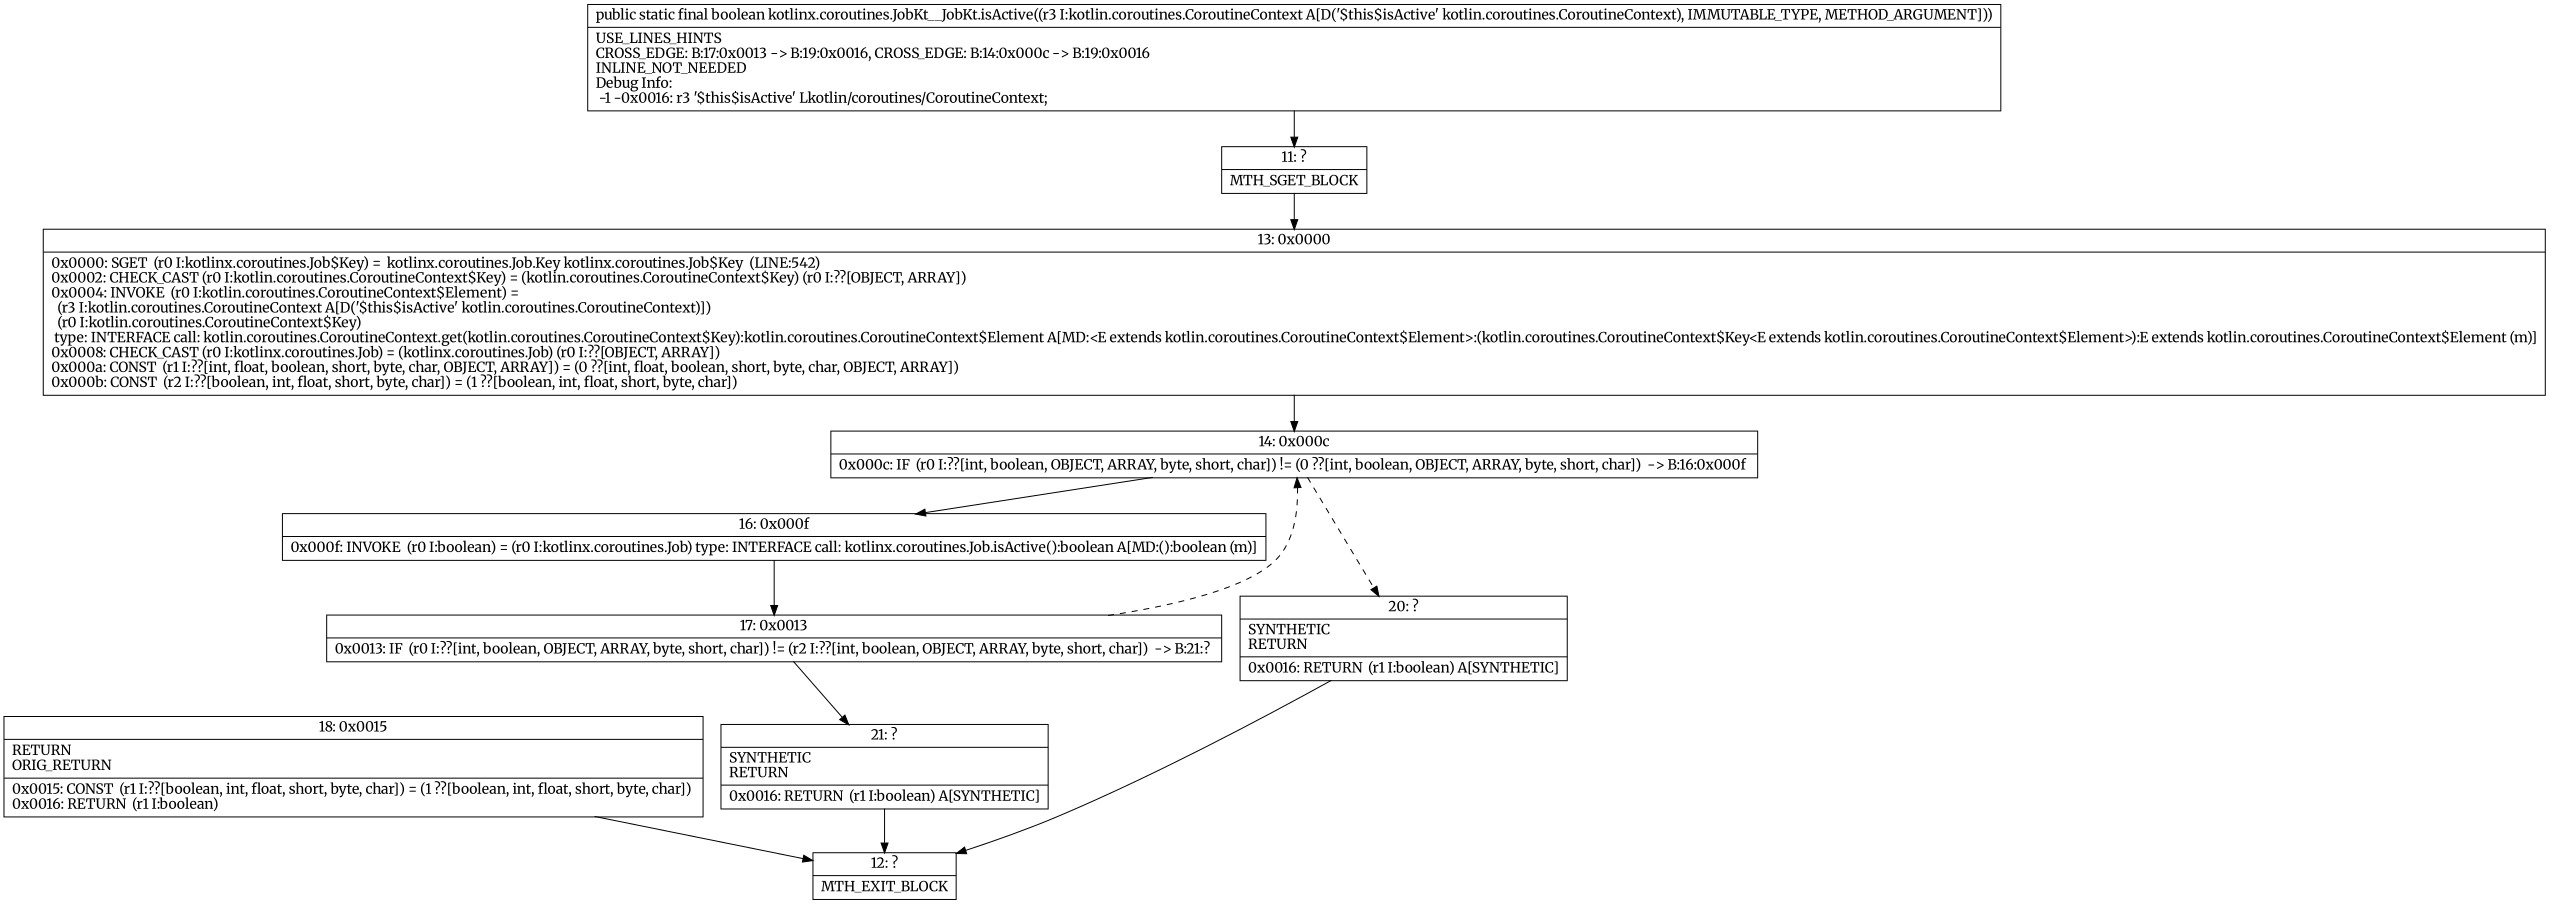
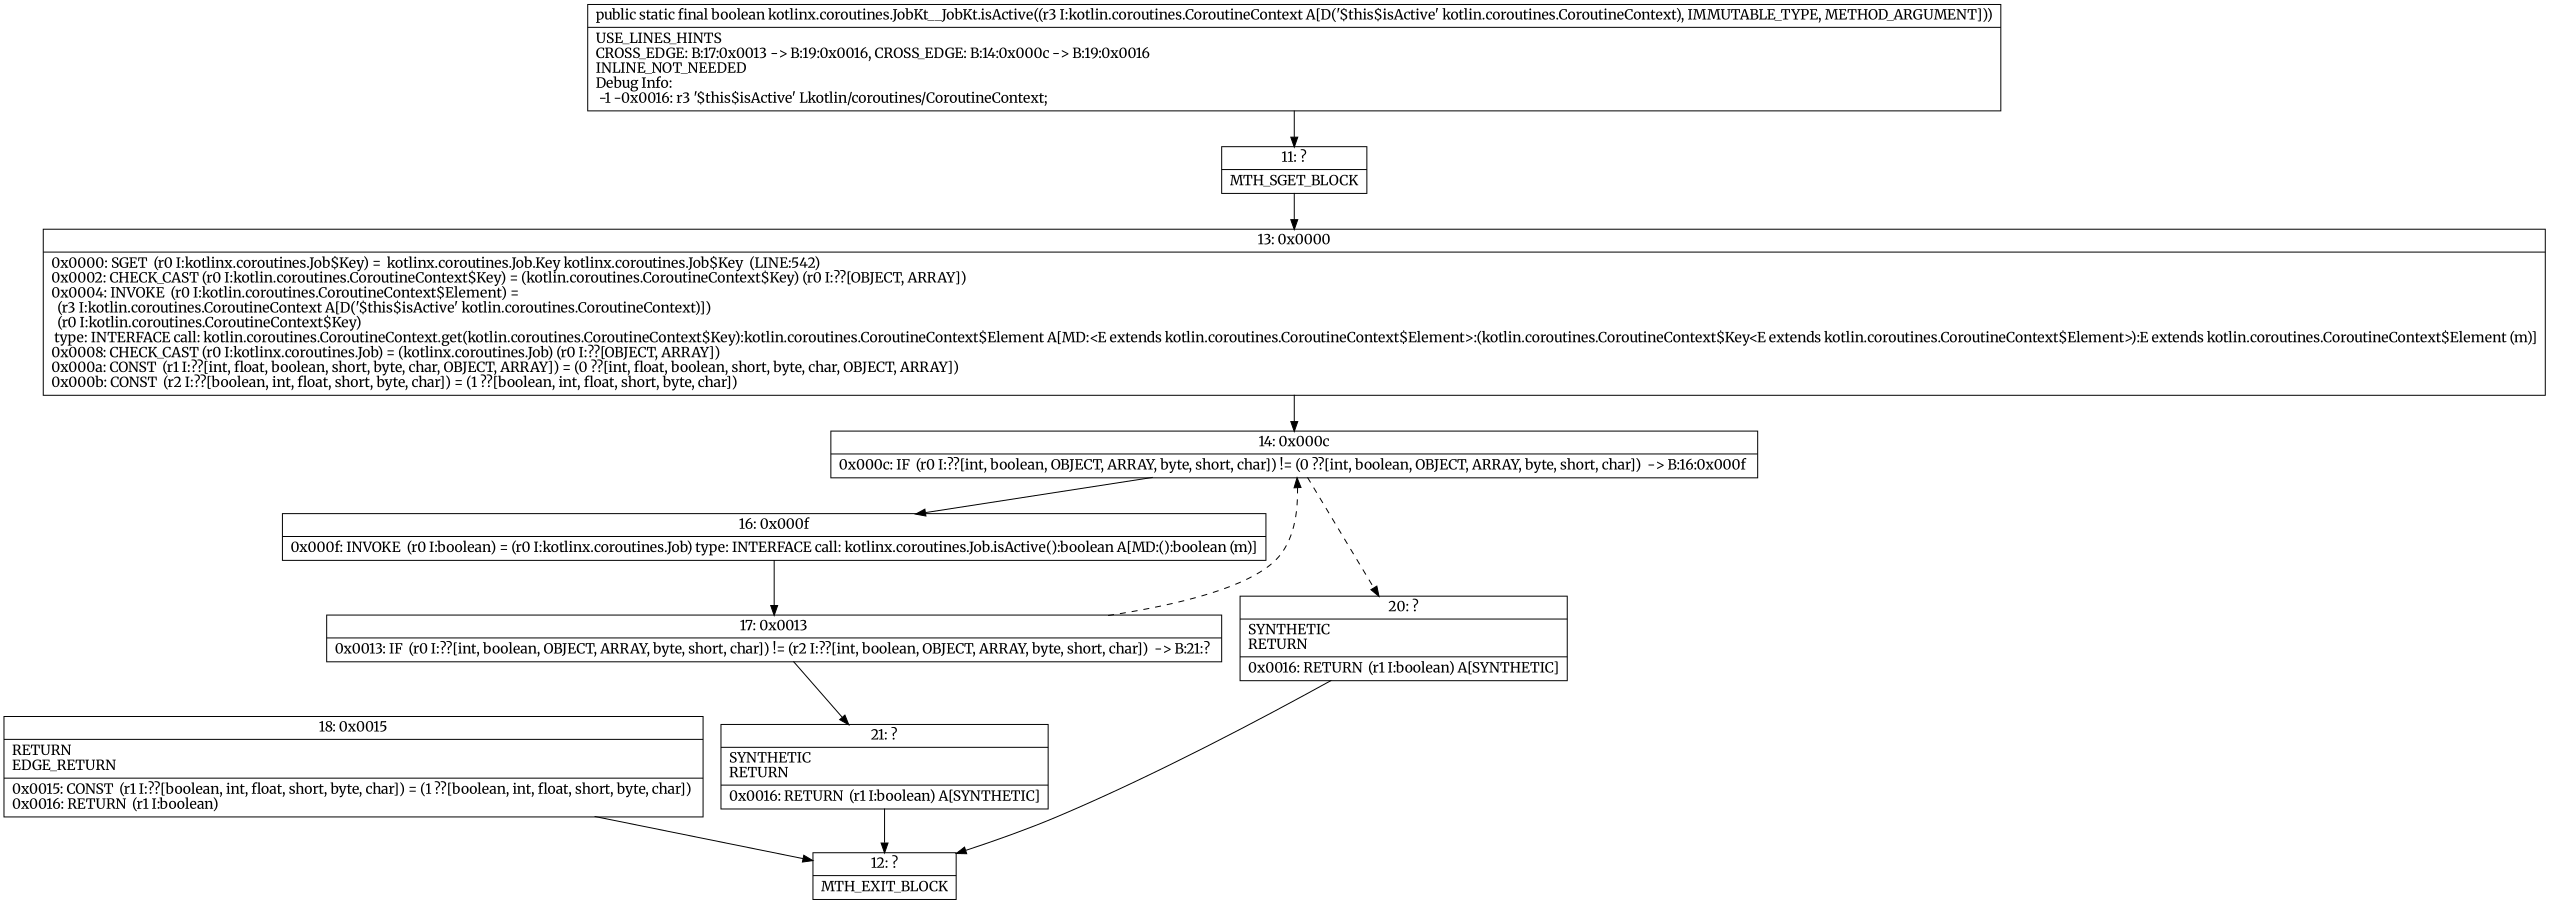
(62, 766) -> (64, 766)
